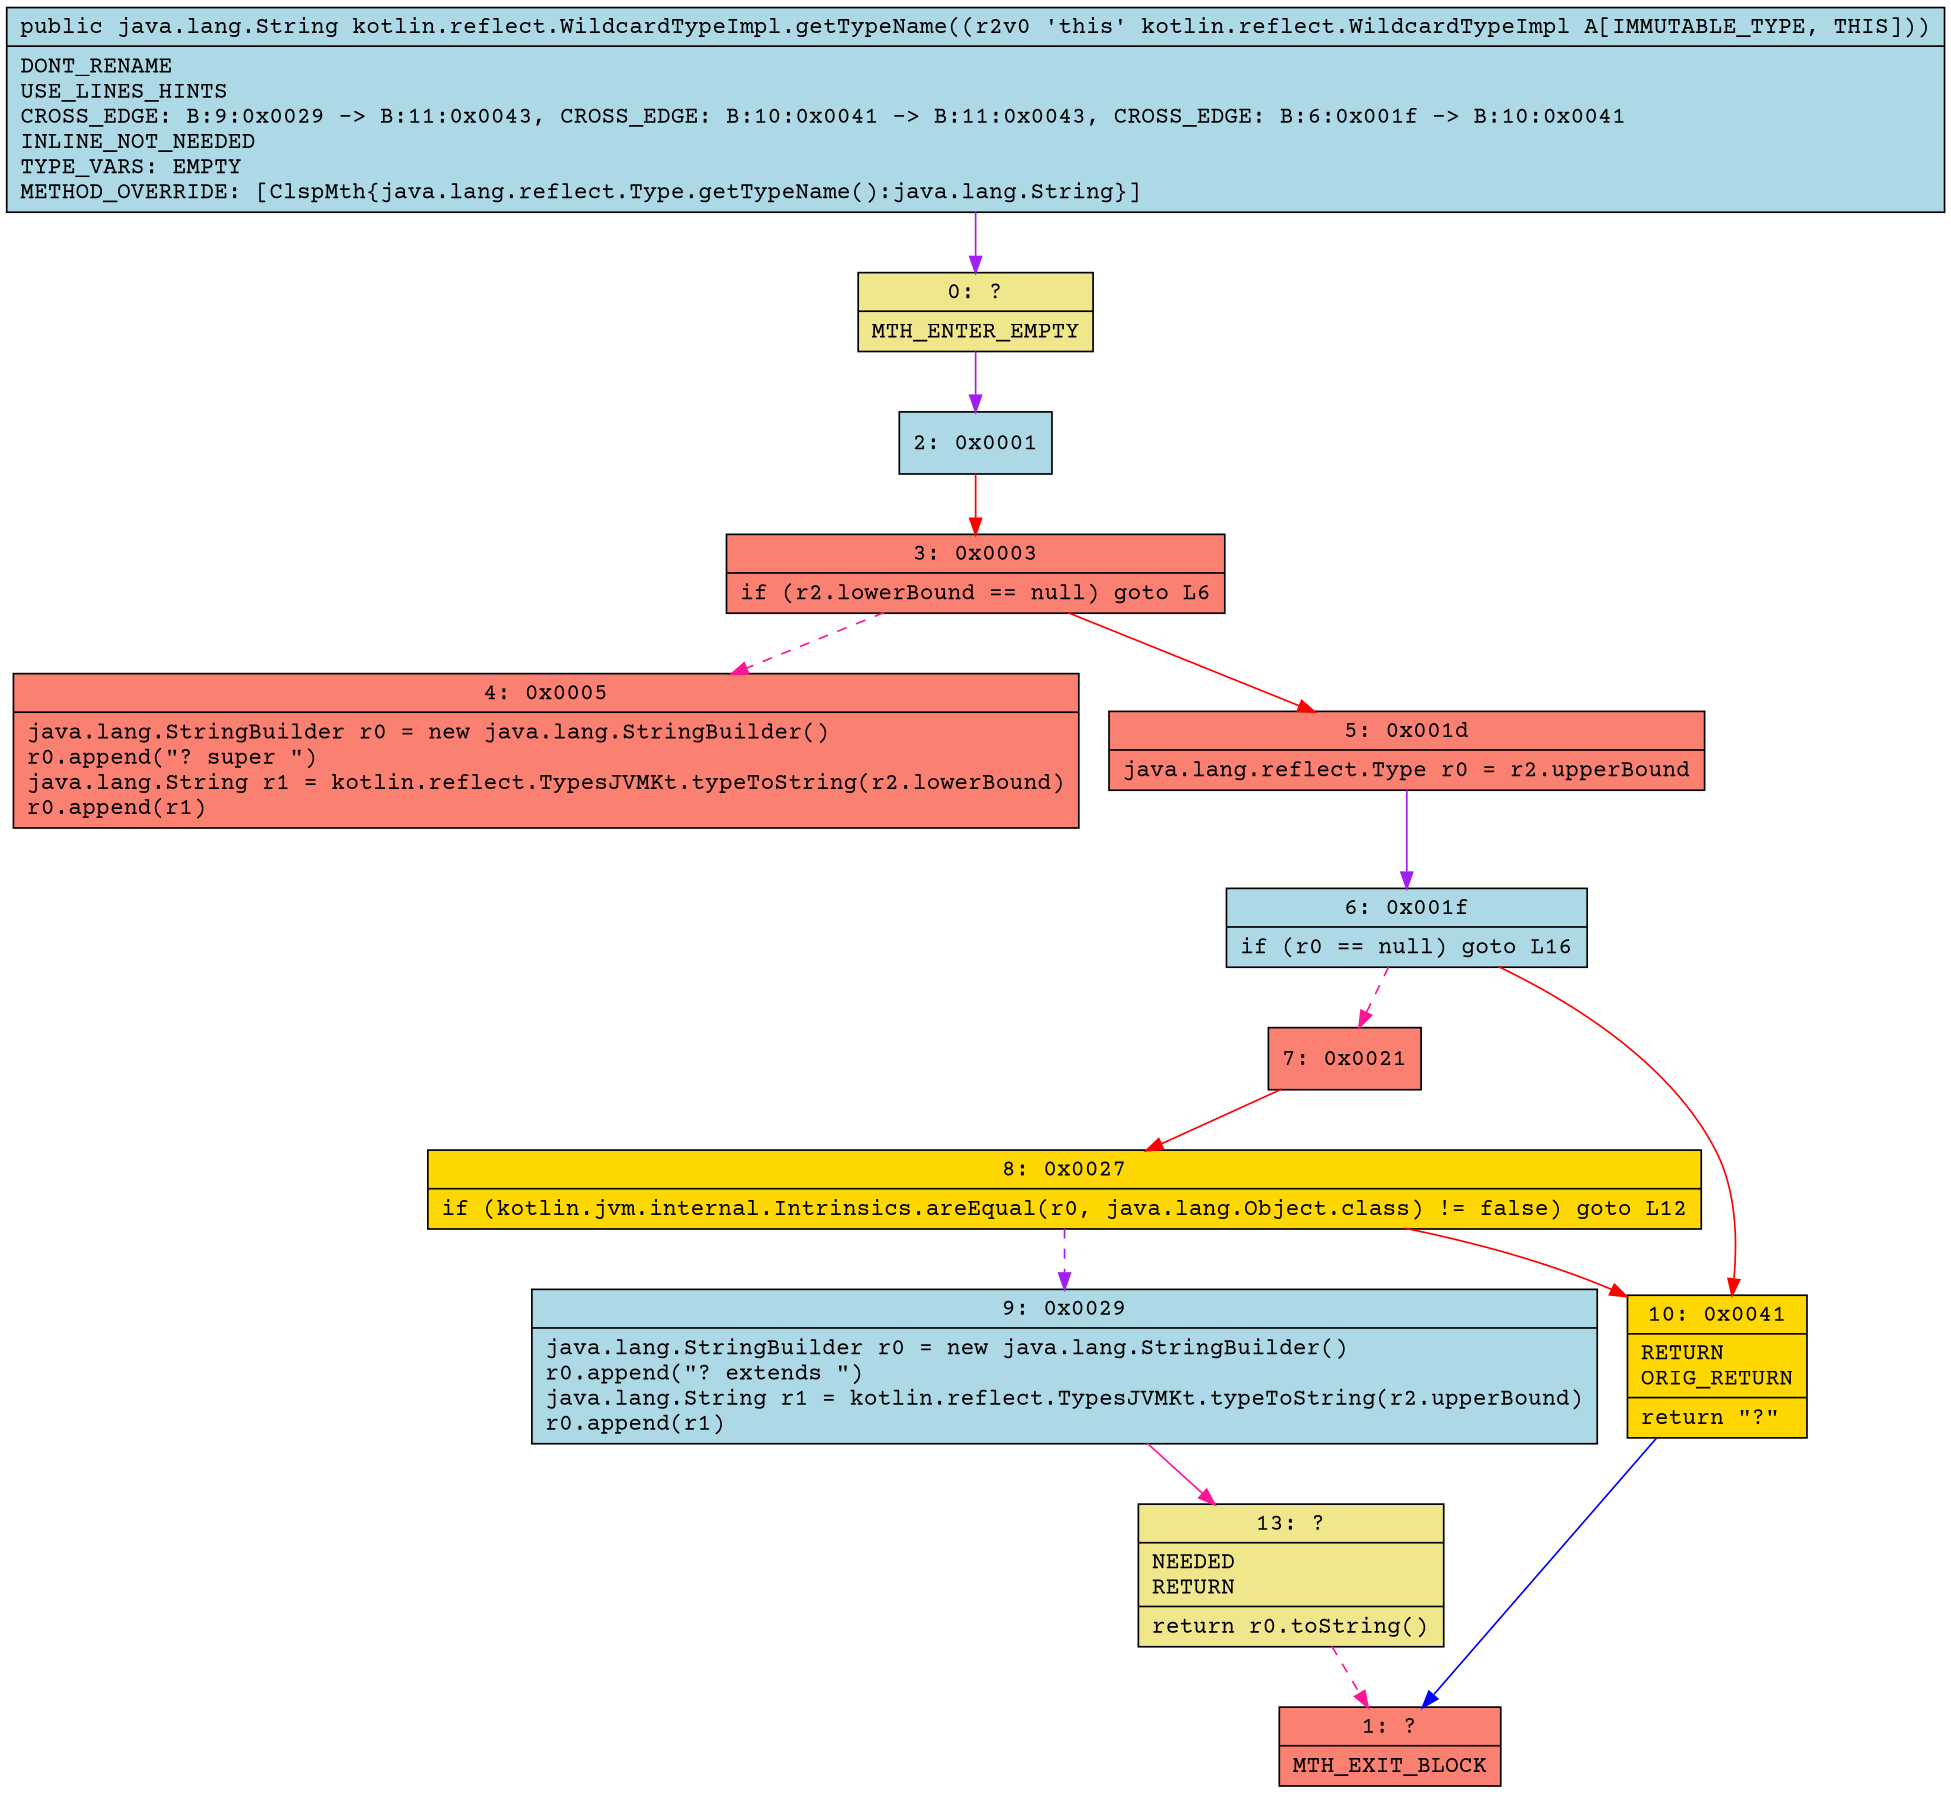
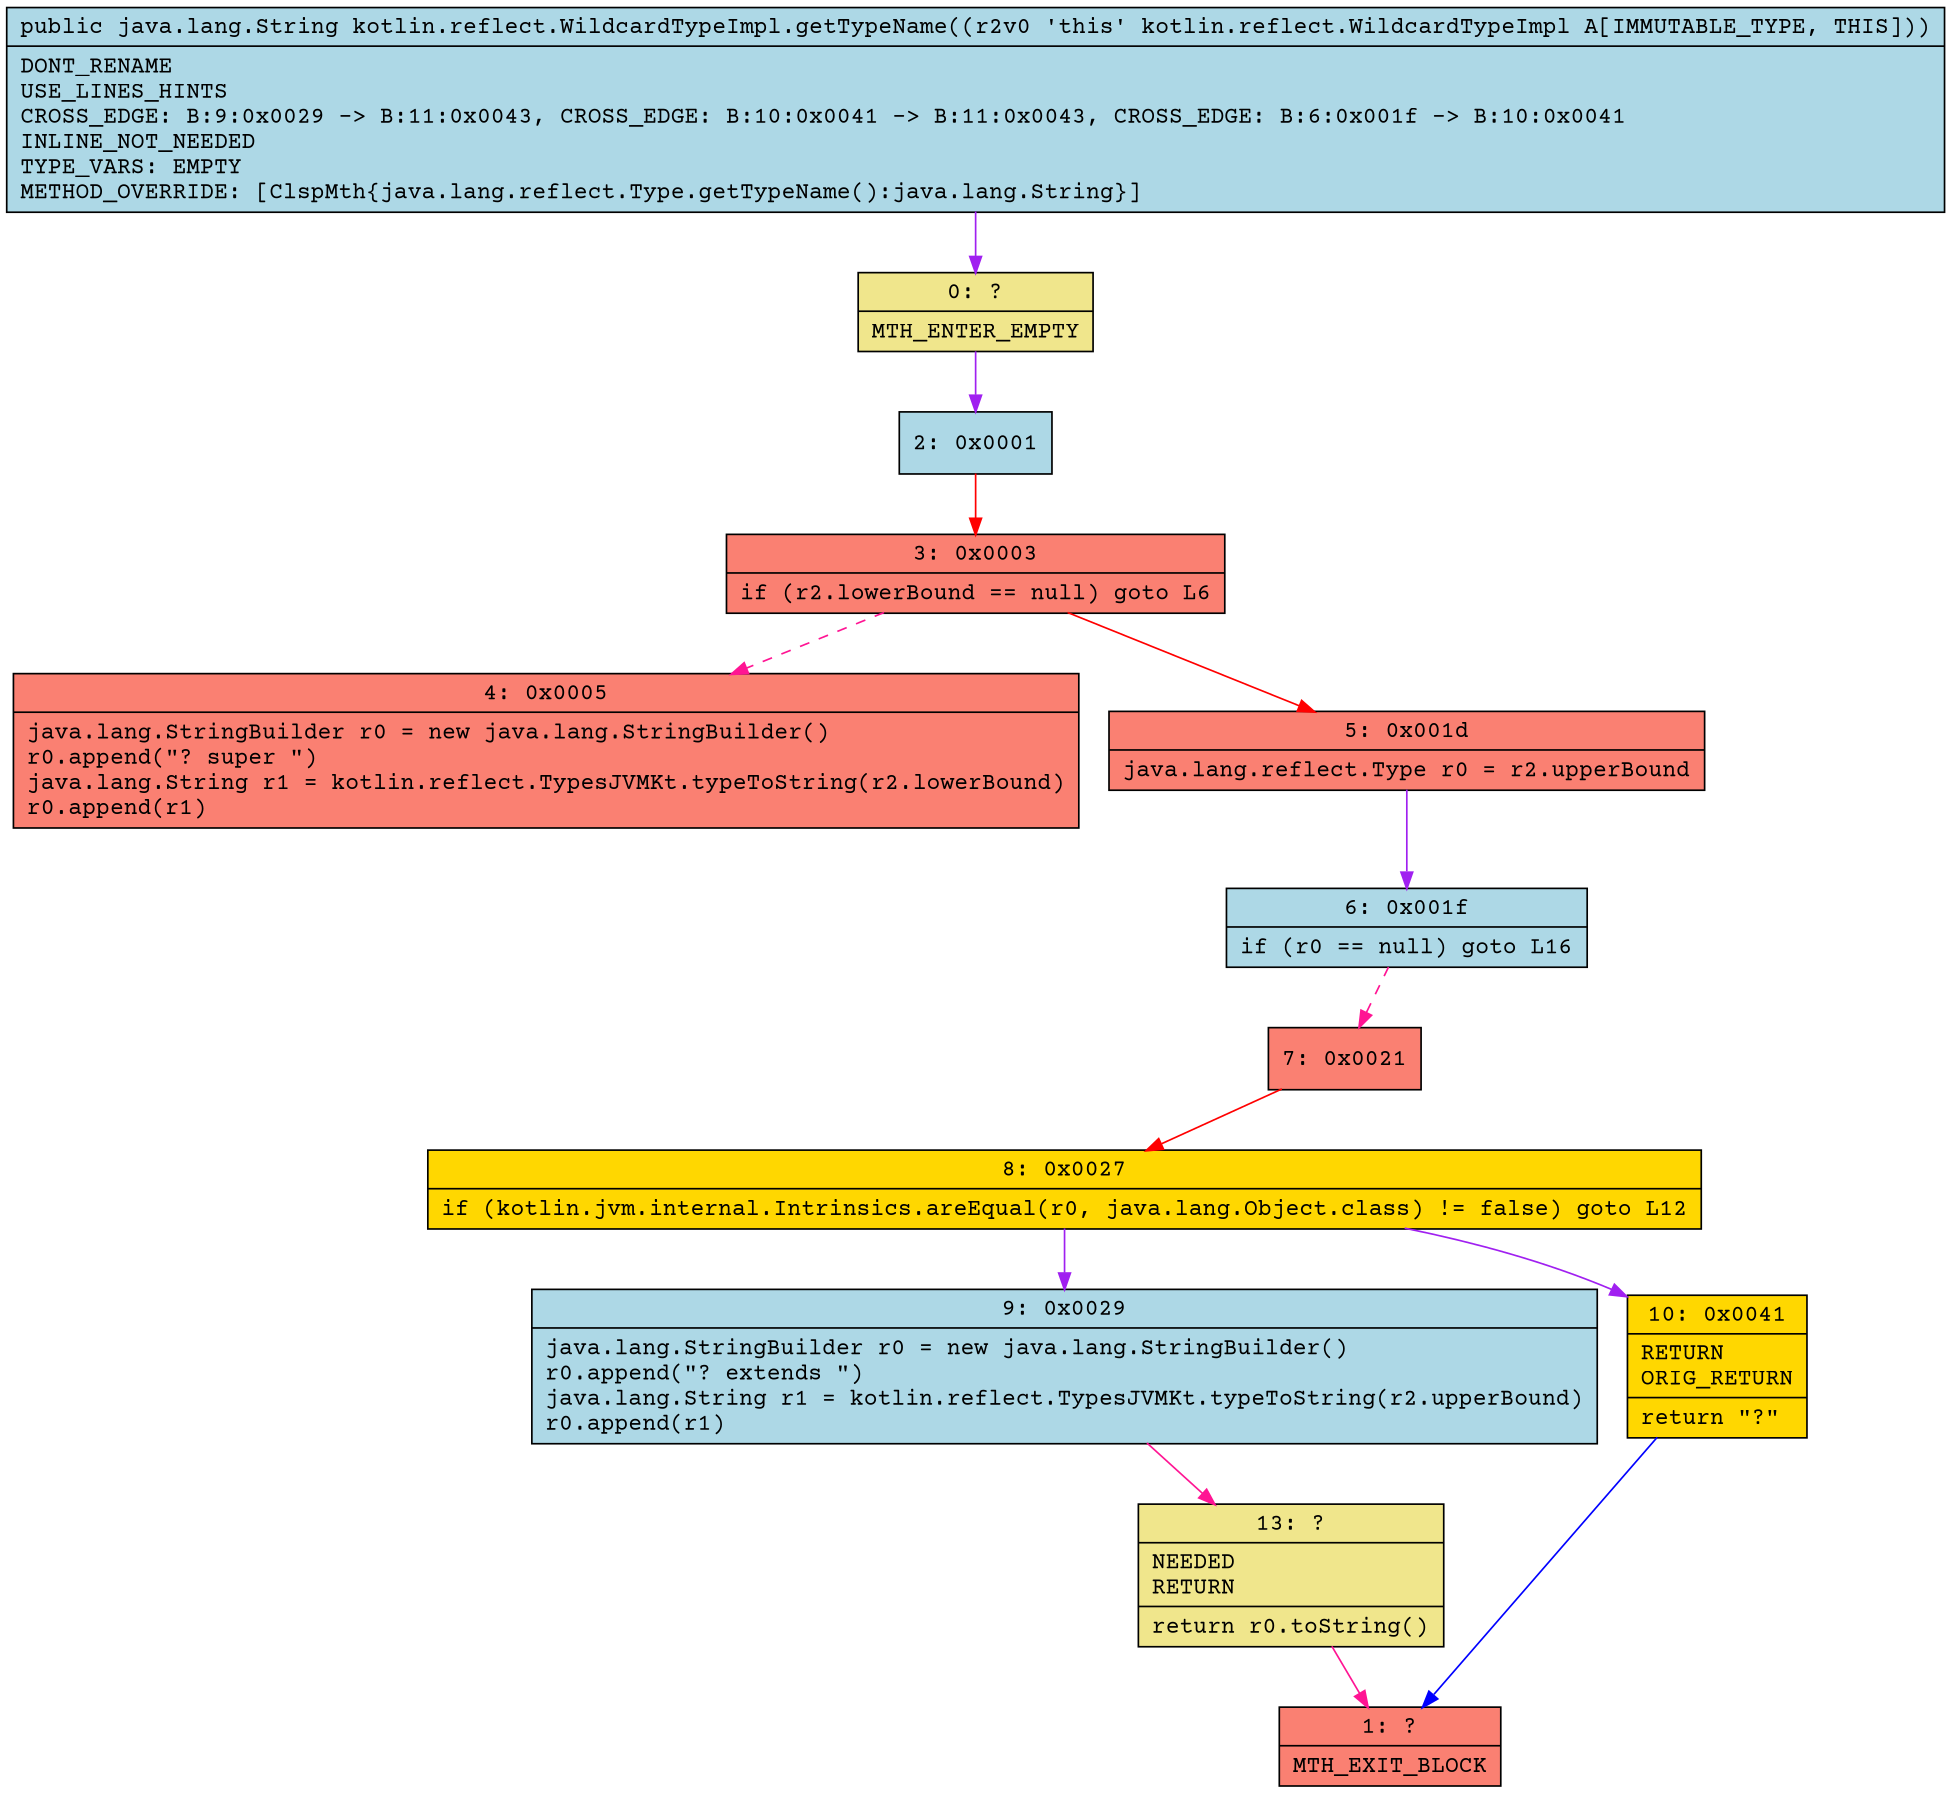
(1670, 1086) -> none
(1065, 1251) -> (1065, 1251)
(1510, 1254) -> (1510, 1254)
(1346, 1670) -> (1346, 1670)
